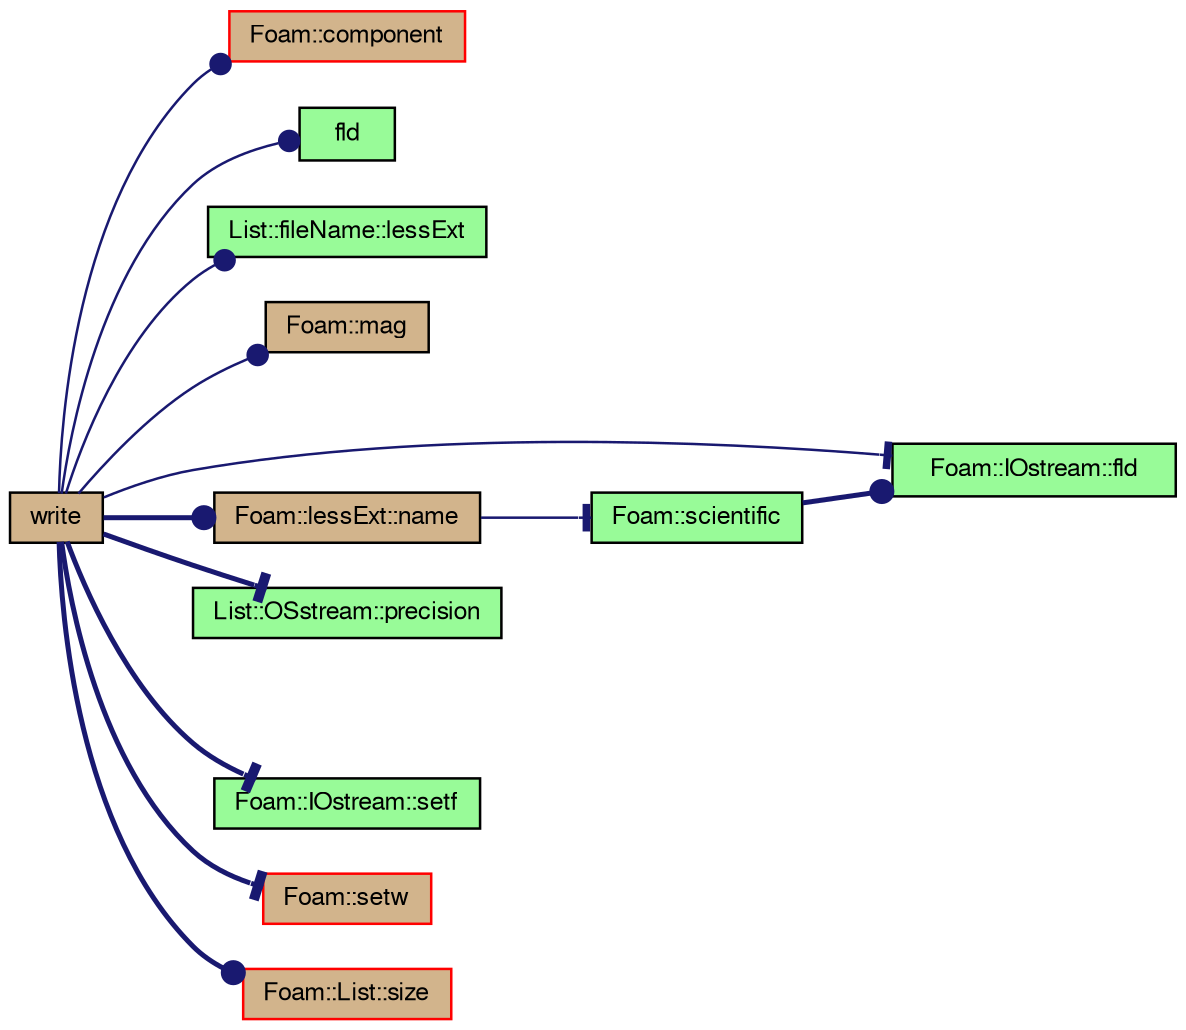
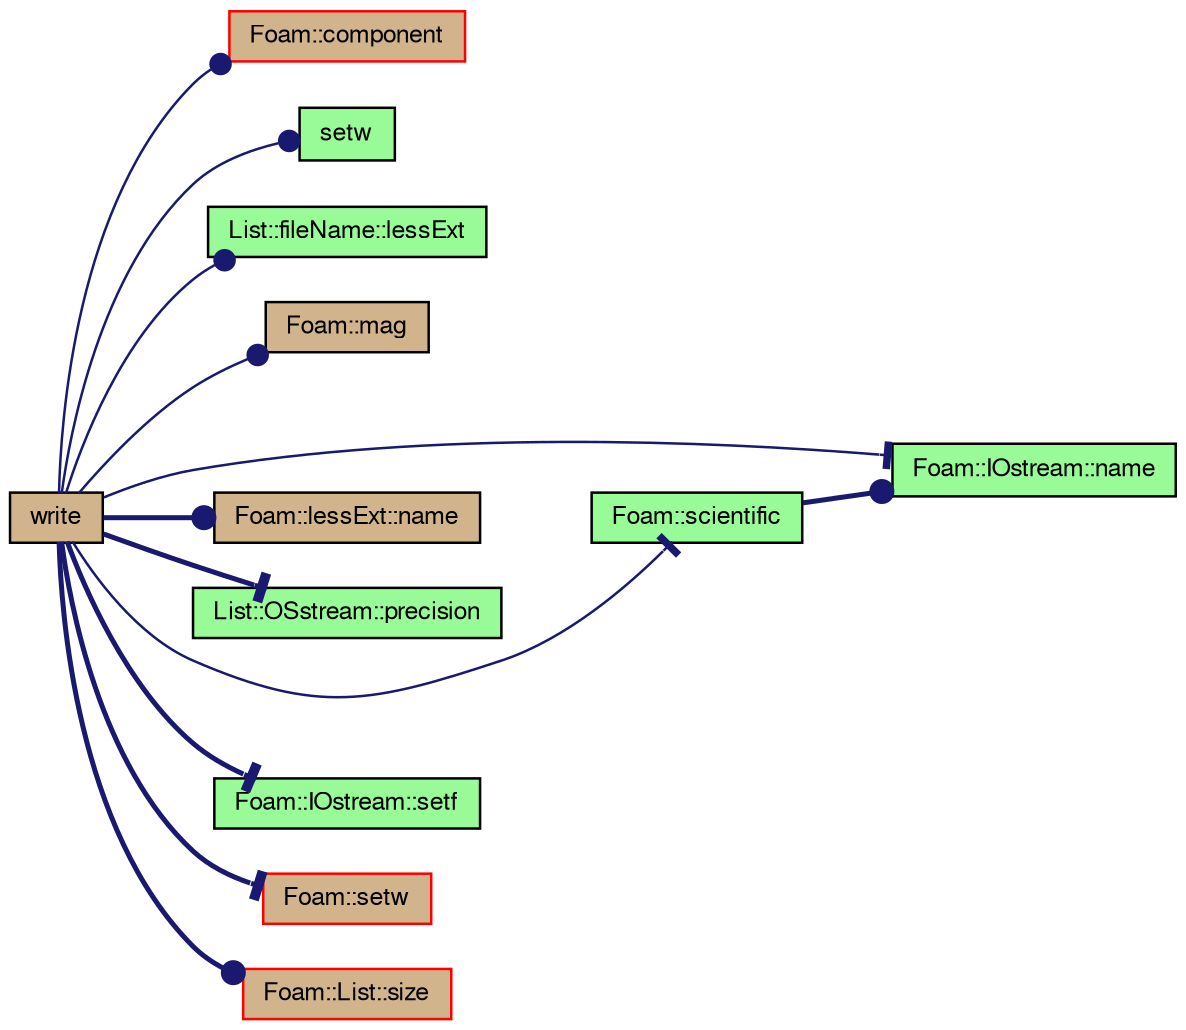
(347, 134) -> (347, 134)
(1034, 470) -> (1034, 470)
(530, 518) -> (359, 696)
